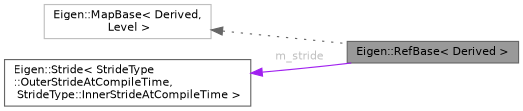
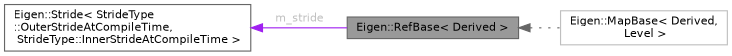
(285, 37) -> (545, 28)
